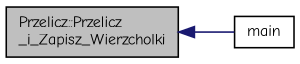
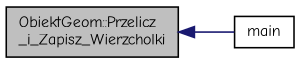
(92, 32) -> (92, 32)
